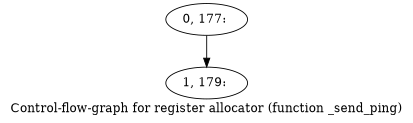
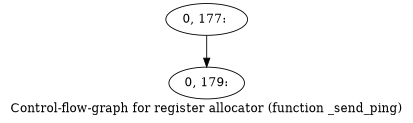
(207, 83) -> (207, 83)
